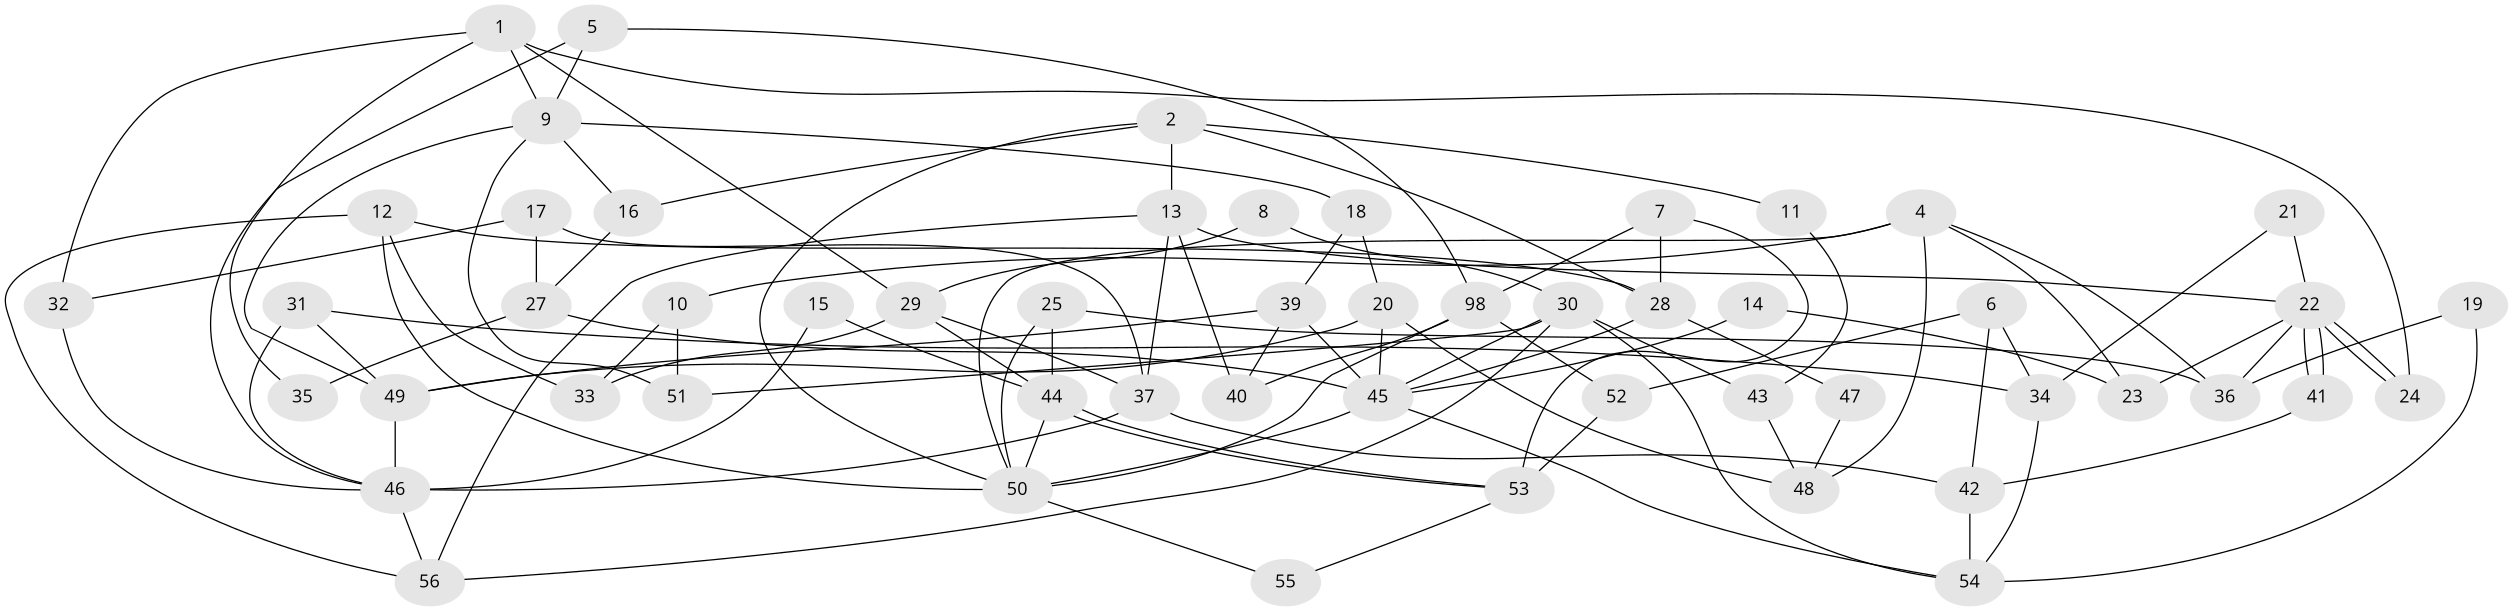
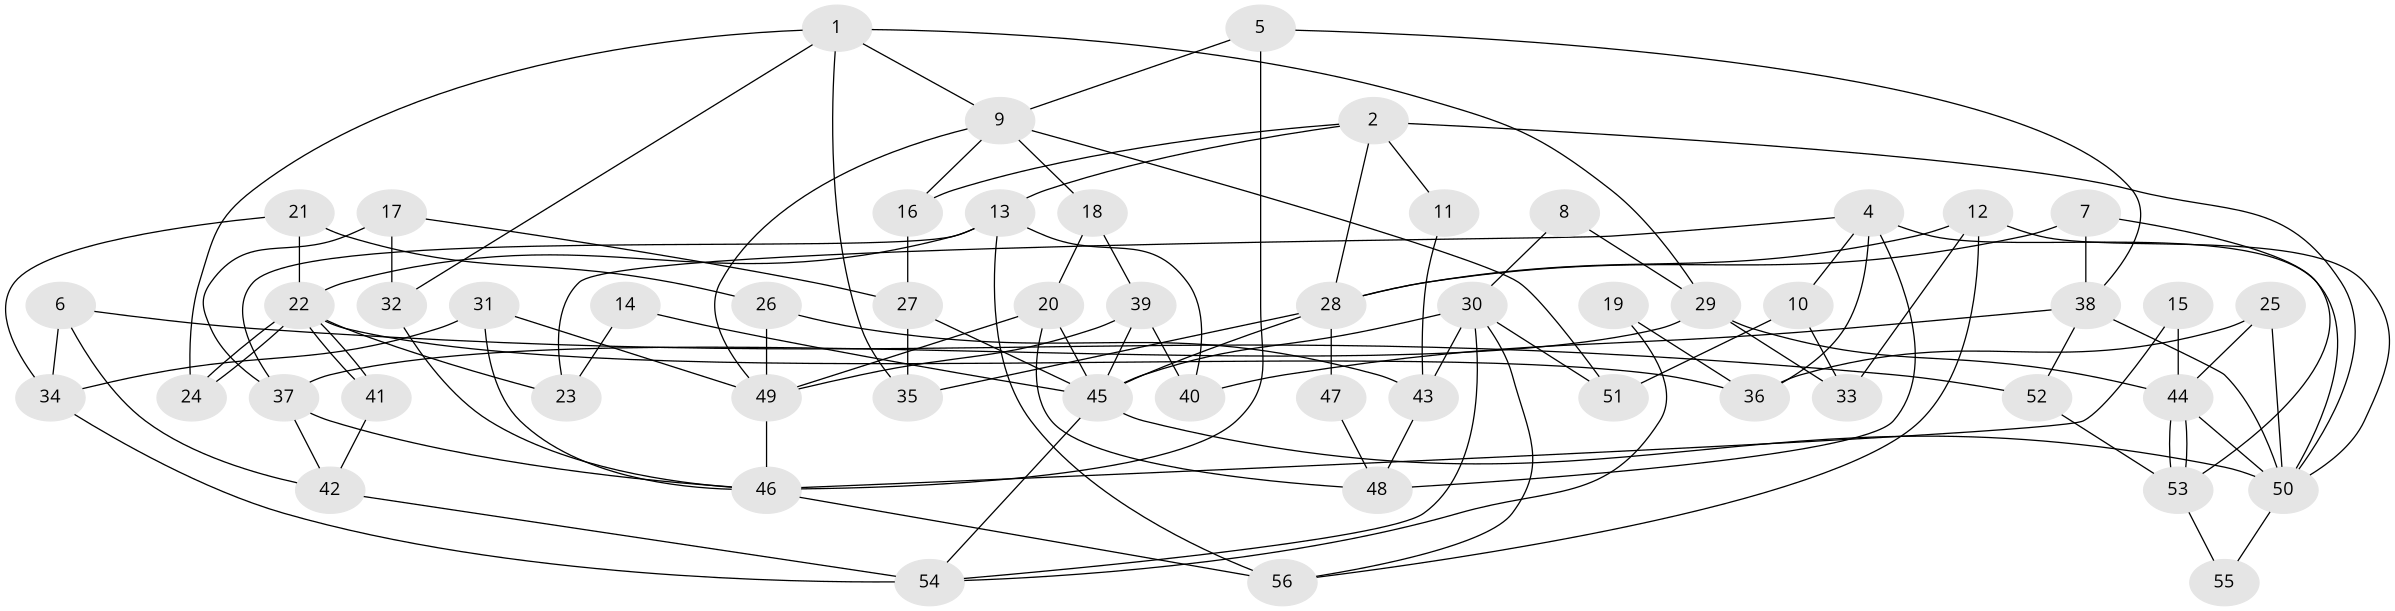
none -> (767, 305)
(1476, 305) -> (2086, 305)
none -> (1120, 352)
